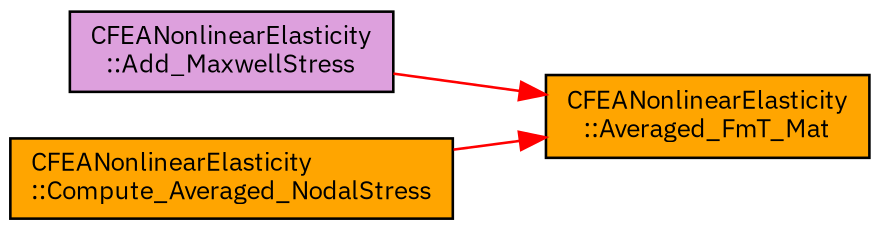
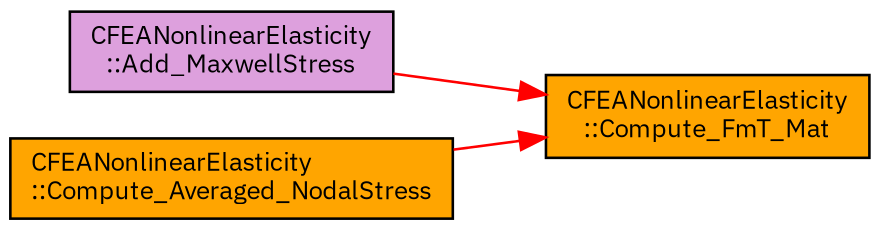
(708, 116) -> (708, 116)
